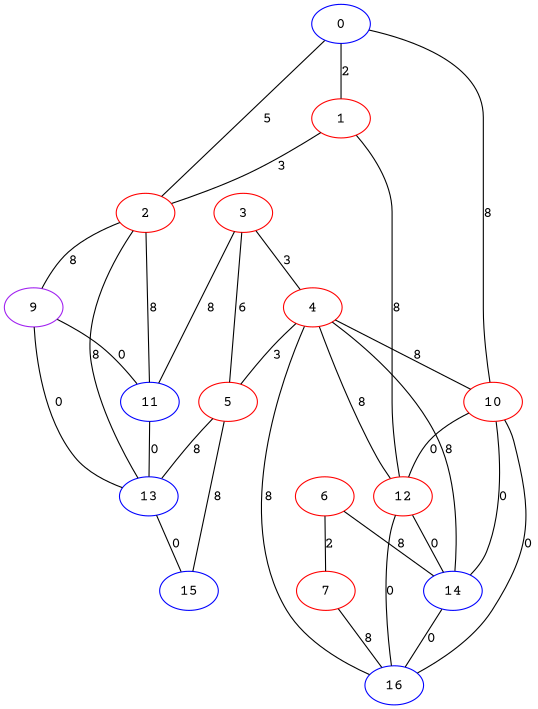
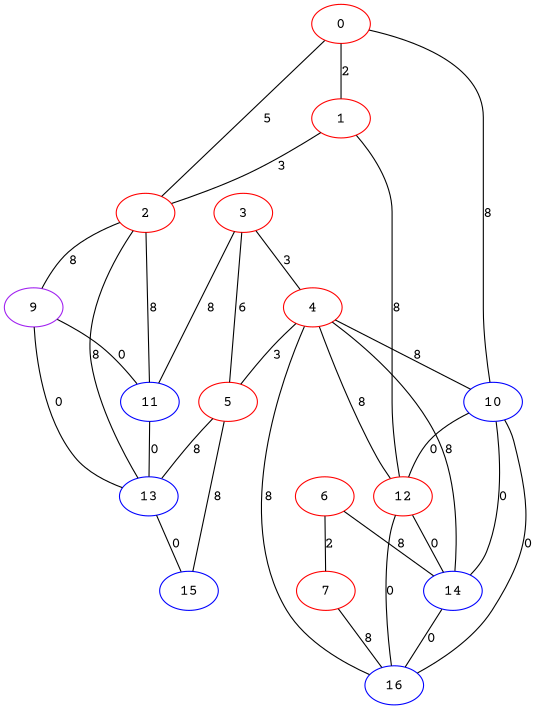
(341, 24) -> (341, 24)
(493, 402) -> (493, 402)
